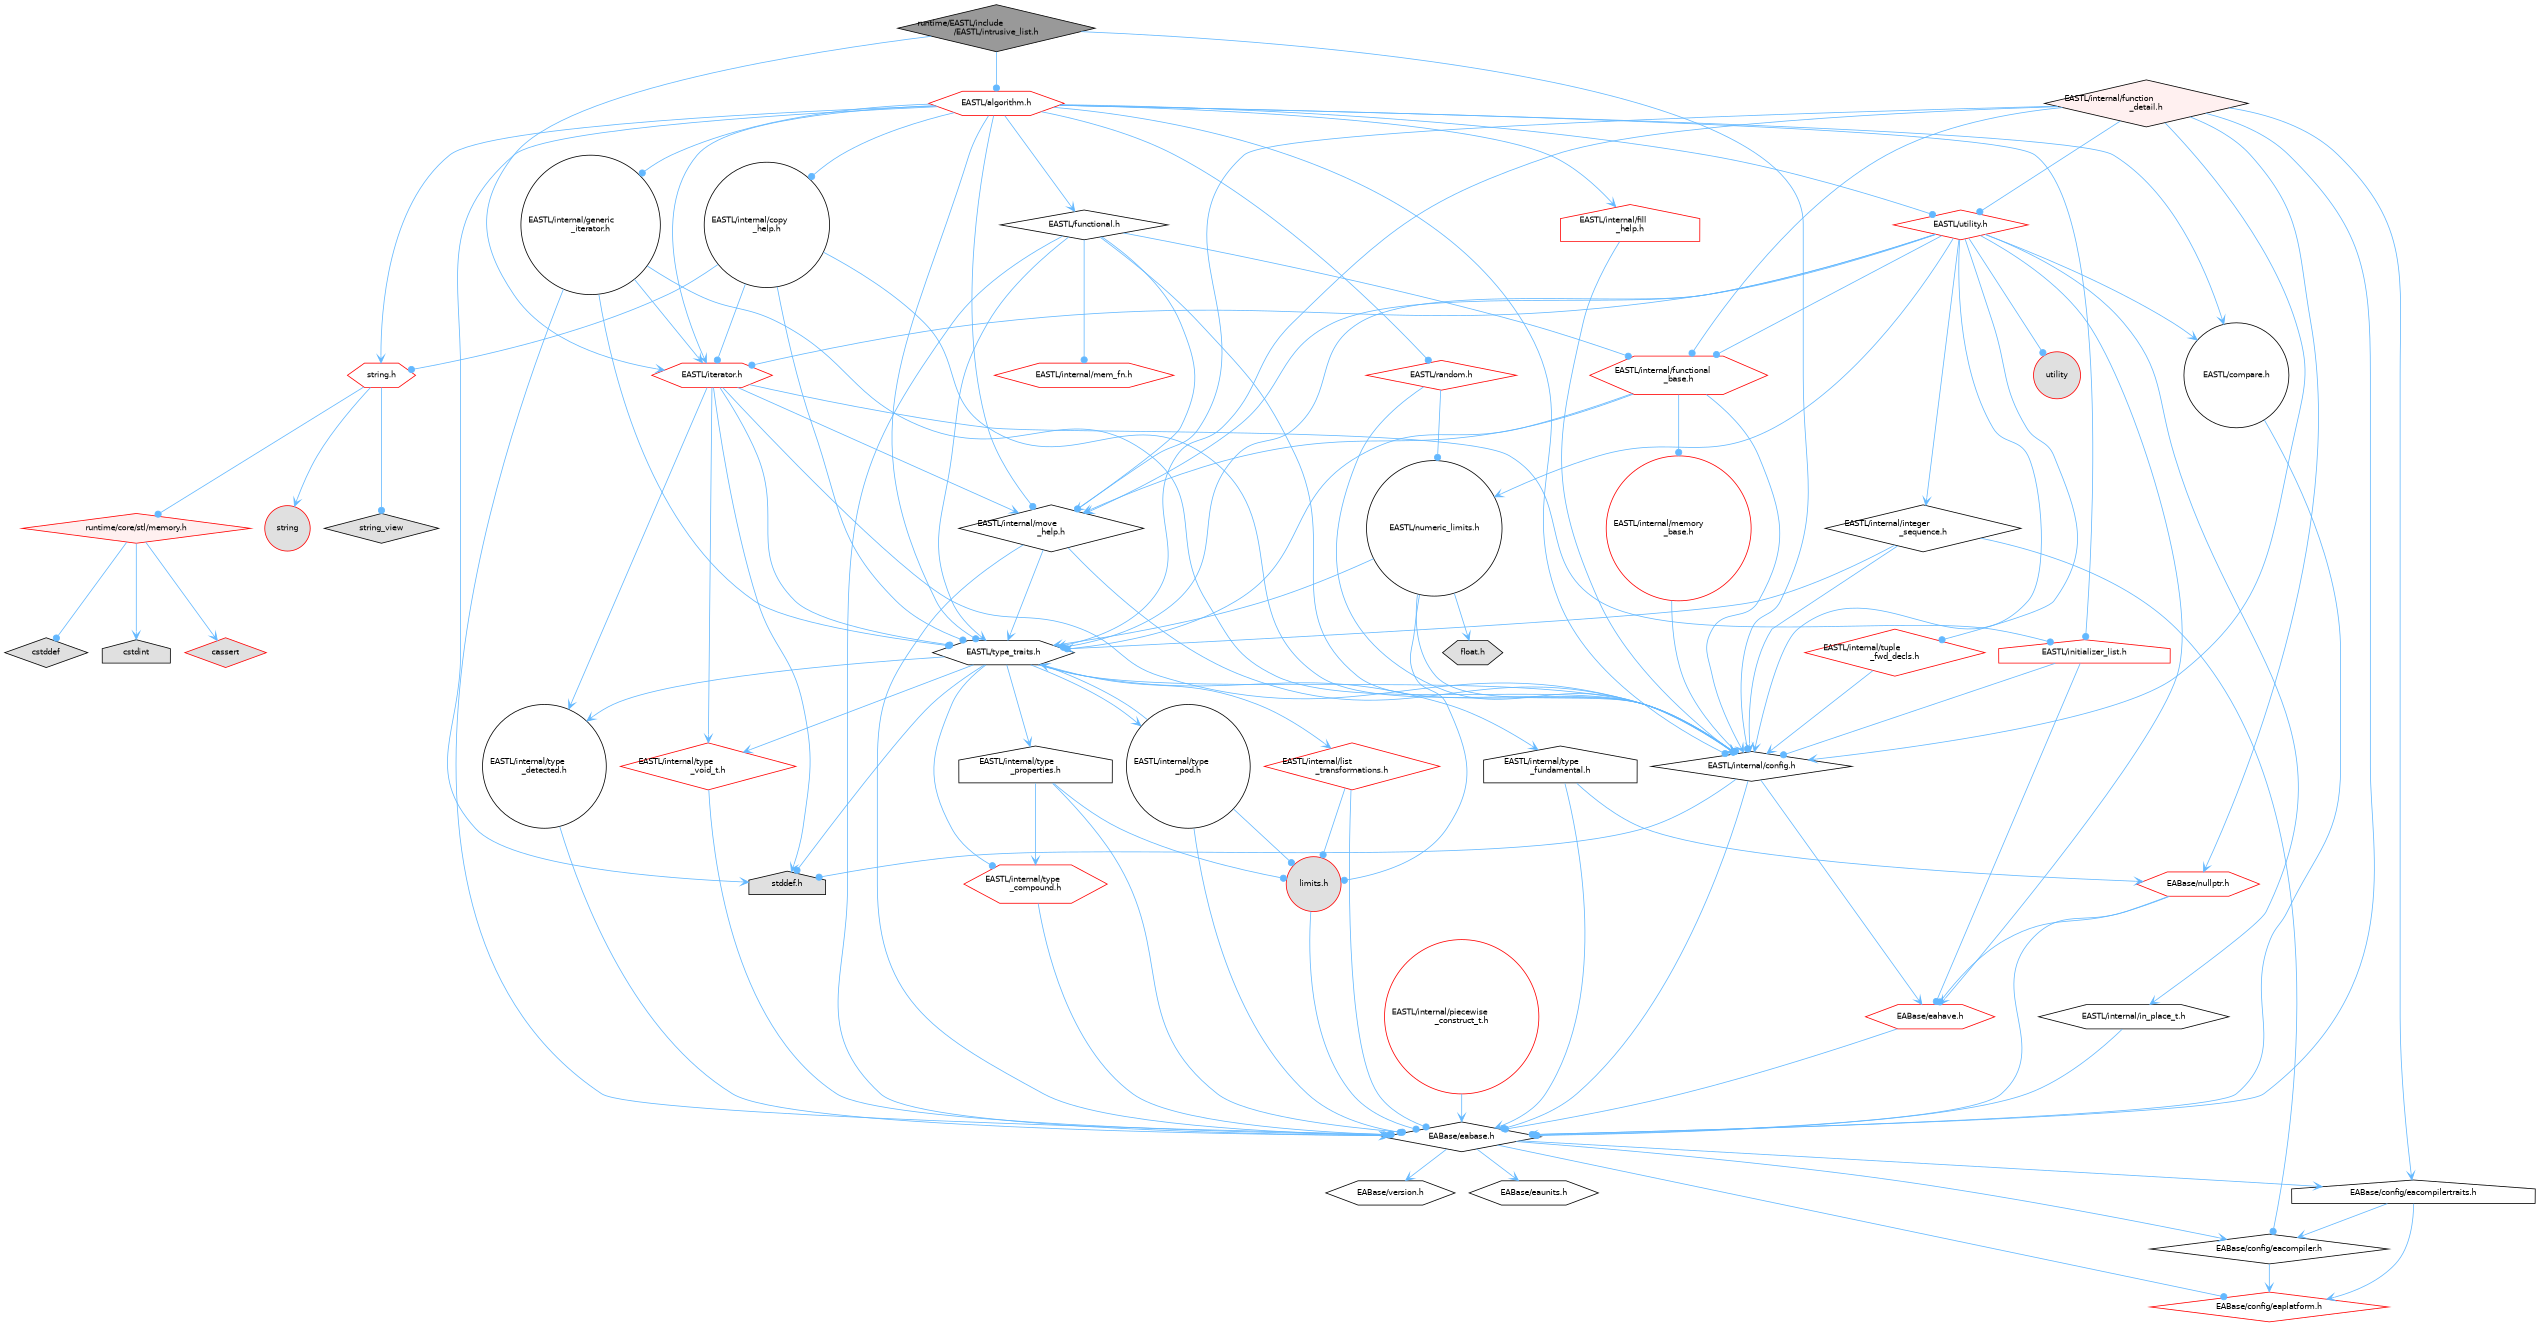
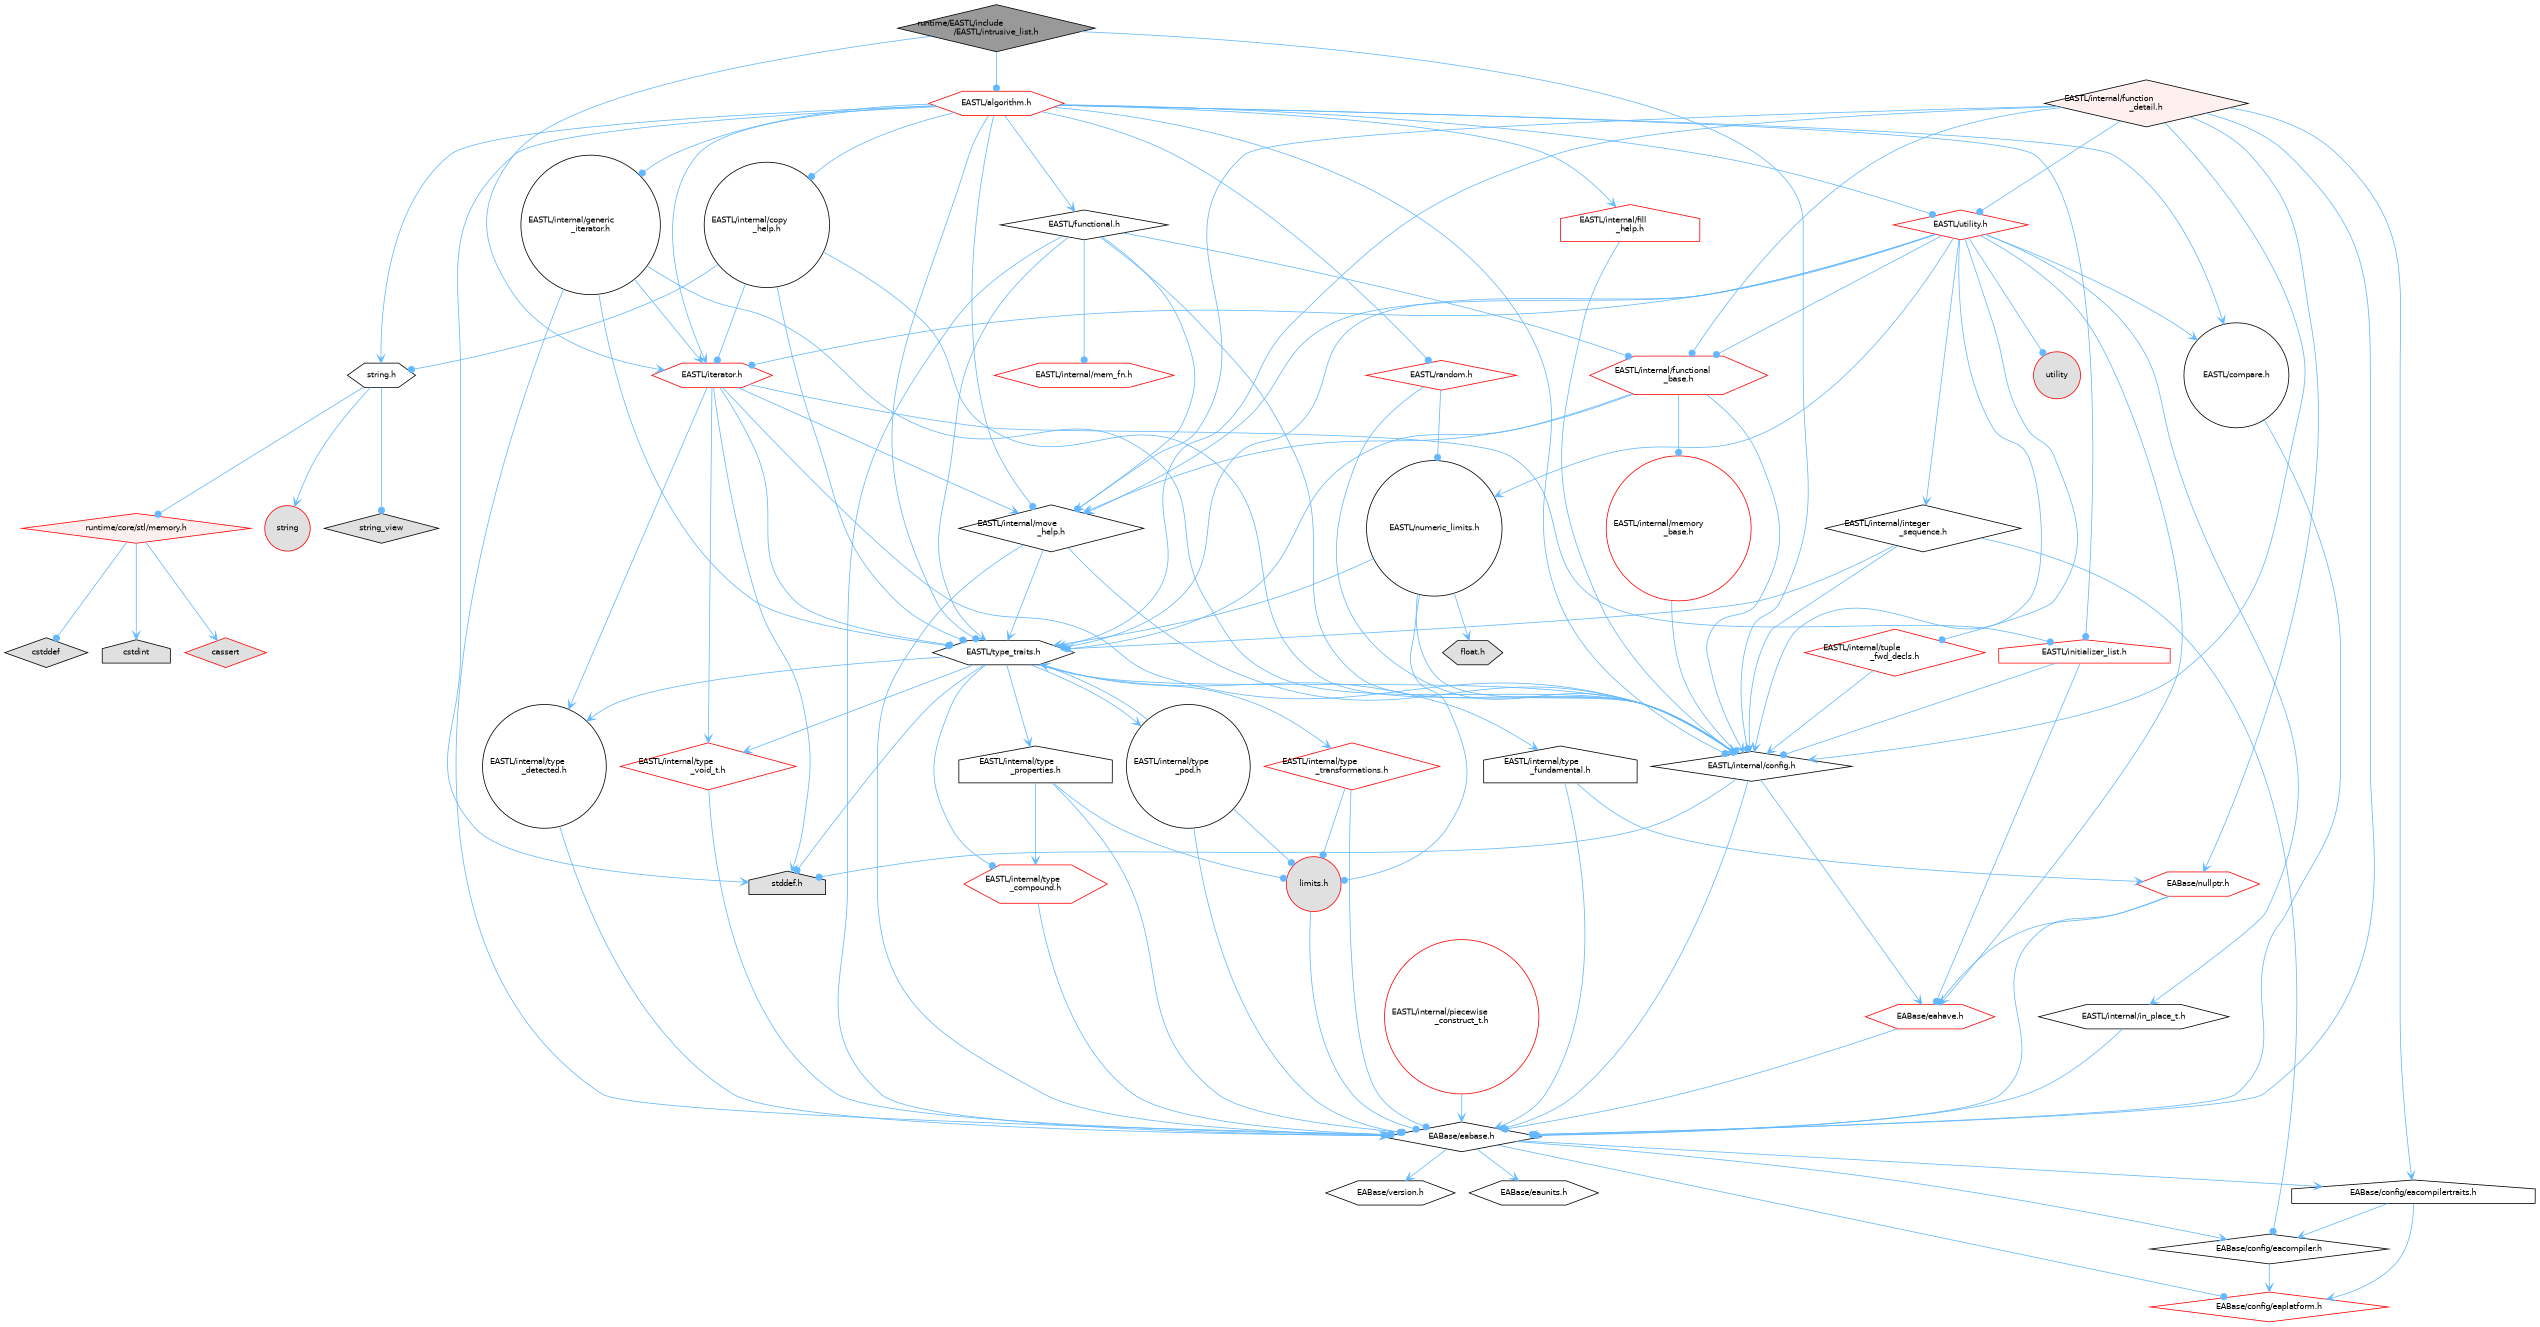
(381, 375) -> (381, 375)
(1352, 766) -> (1352, 766)
